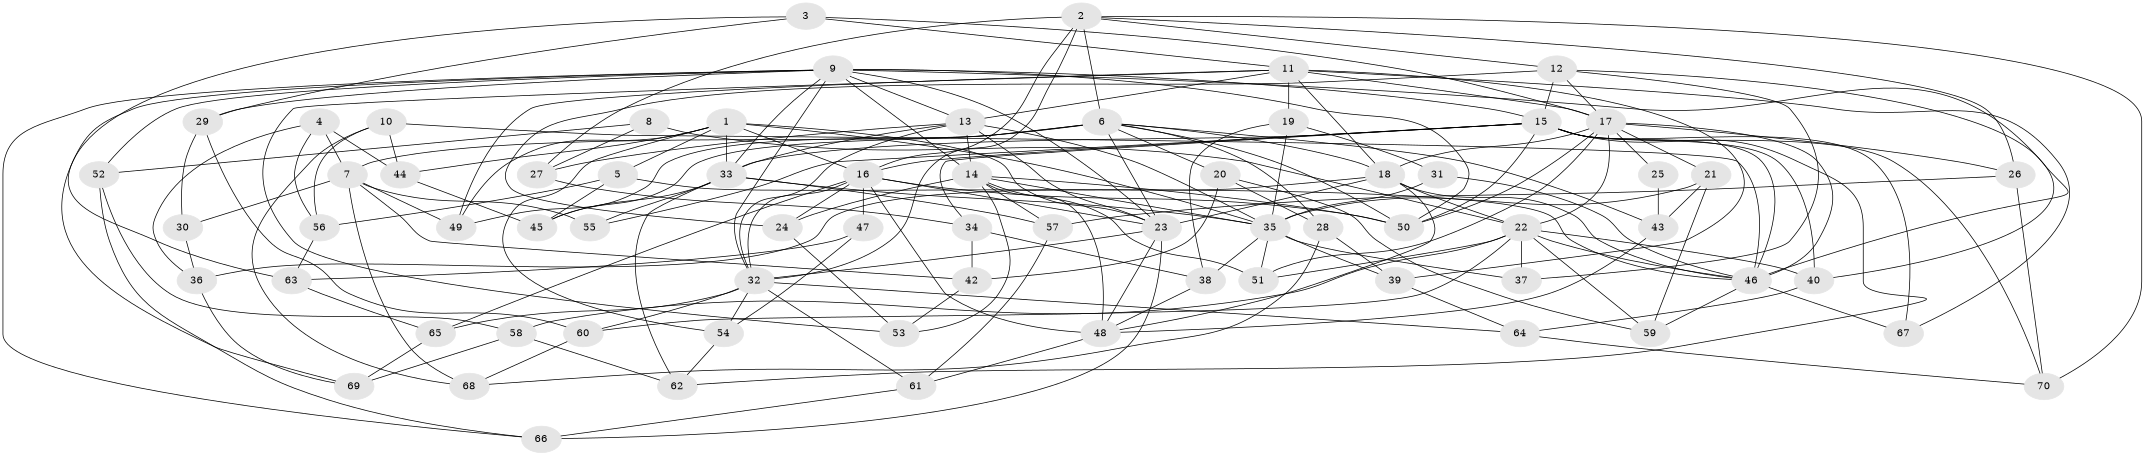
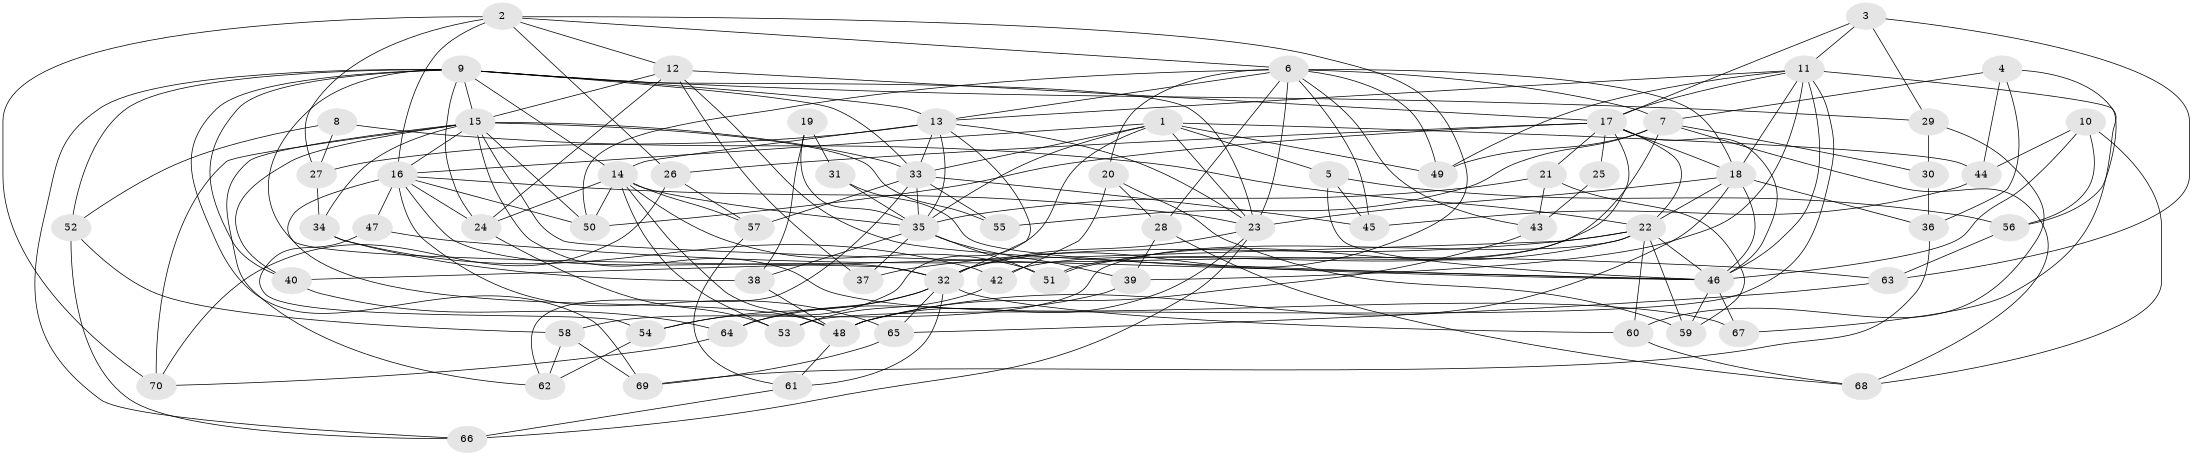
none -> (1144, 91)
(1209, 91) -> (446, 148)
(1289, 96) -> (1814, 190)
